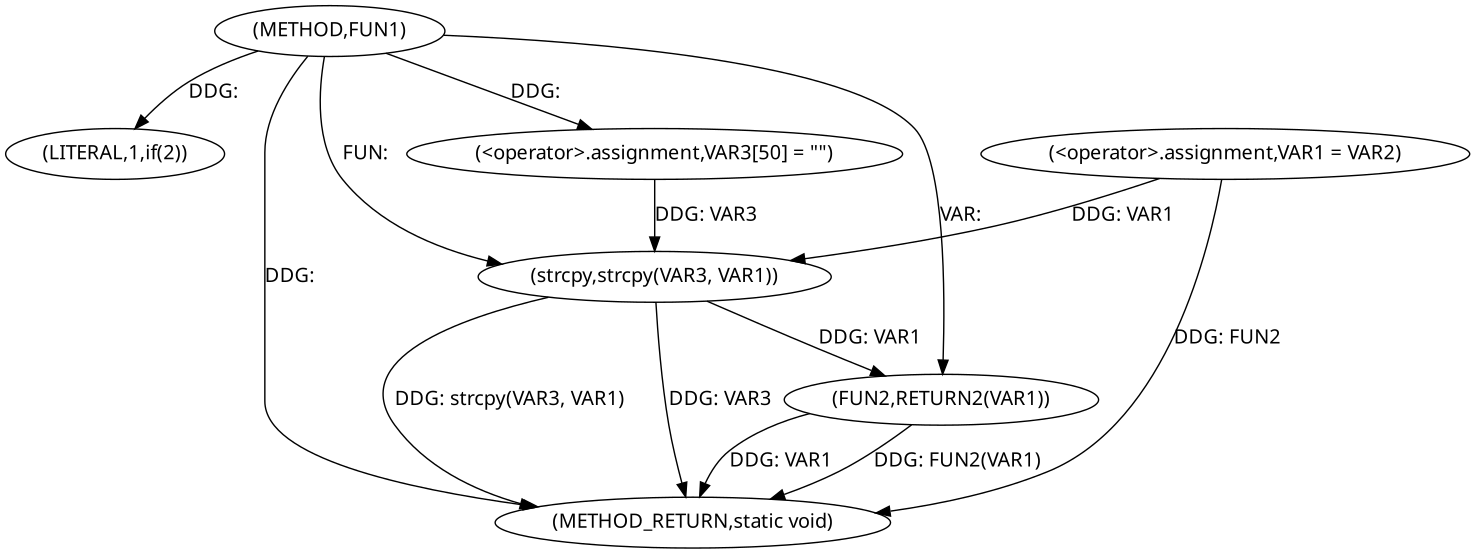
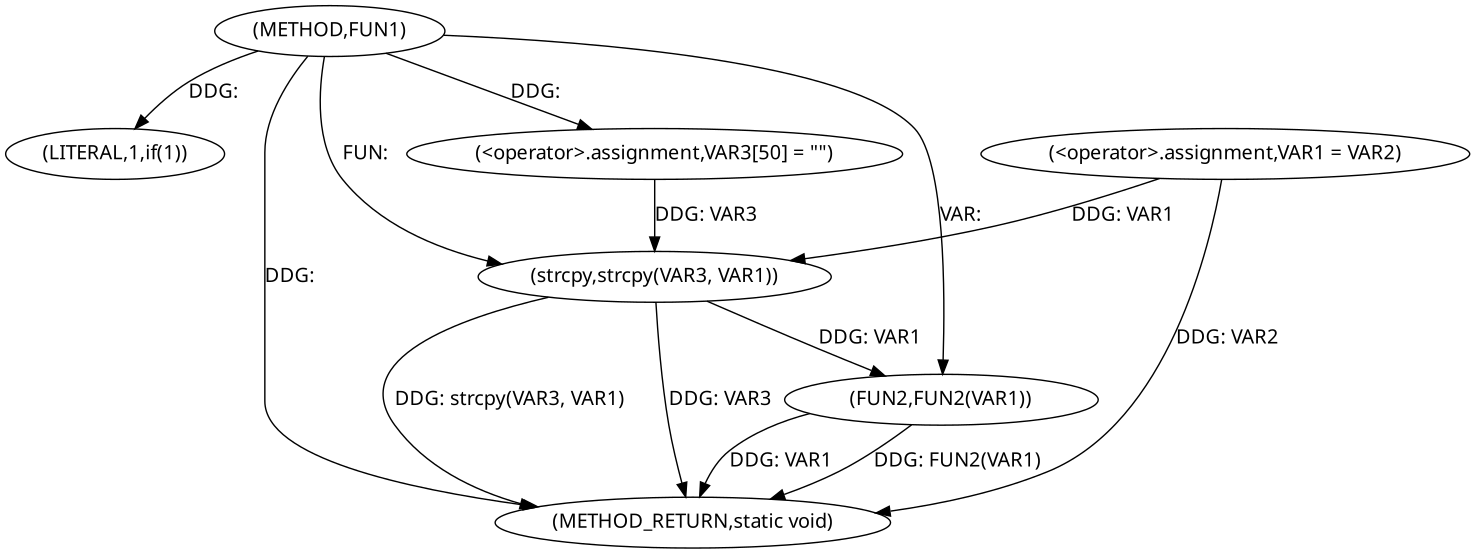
(115, 154) -> (115, 154)
(1227, 338) -> (1227, 338)
(941, 400) -> (941, 400)
